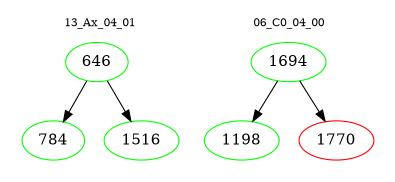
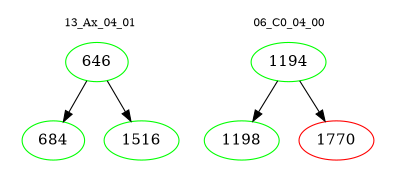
(289, 62) -> (289, 62)
(53, 140) -> (53, 140)
